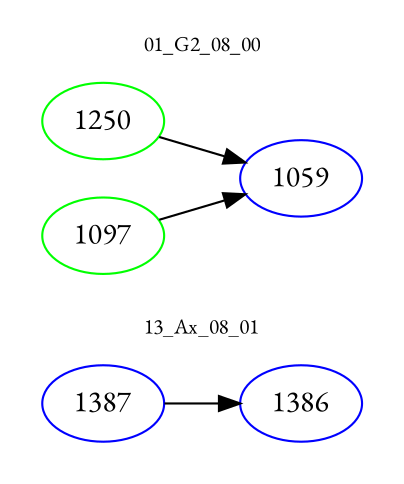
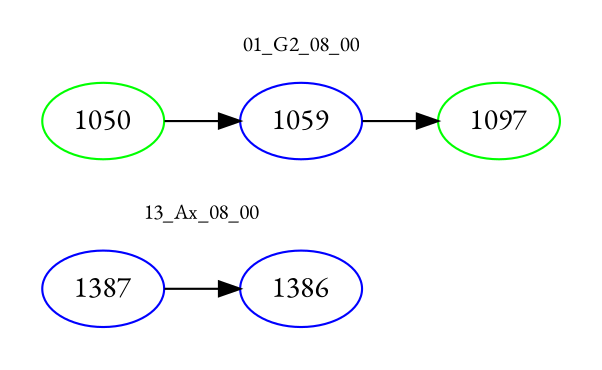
(103, 121) -> (103, 121)
(192, 210) -> (389, 121)
(202, 328) -> (202, 213)
